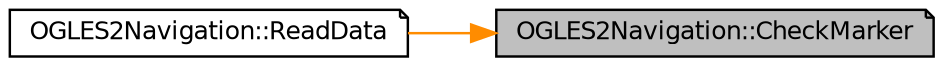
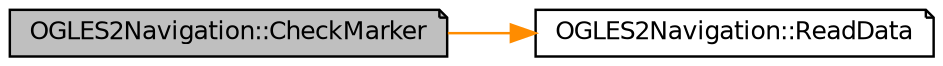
(439, 33) -> (479, 33)
